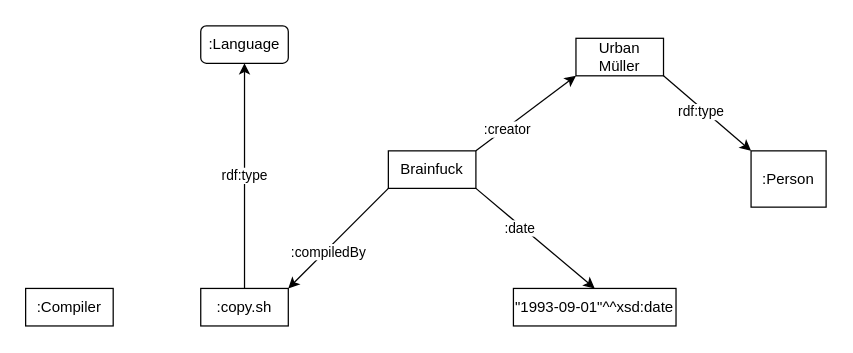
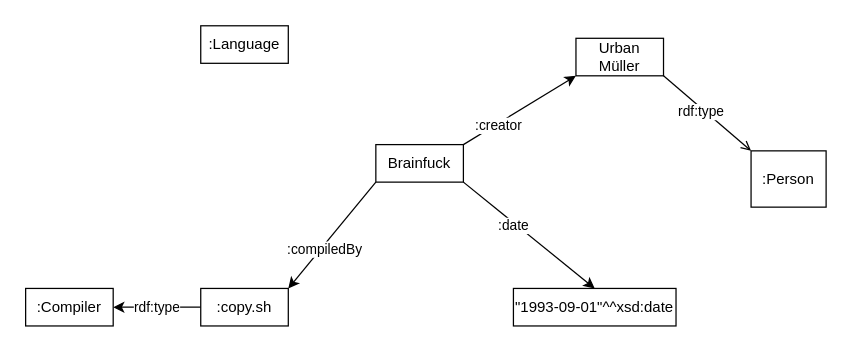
(244, 44) -> (244, 44)
(744, 145) -> (745, 146)
(432, 169) -> (419, 163)
(244, 180) -> (161, 307)
